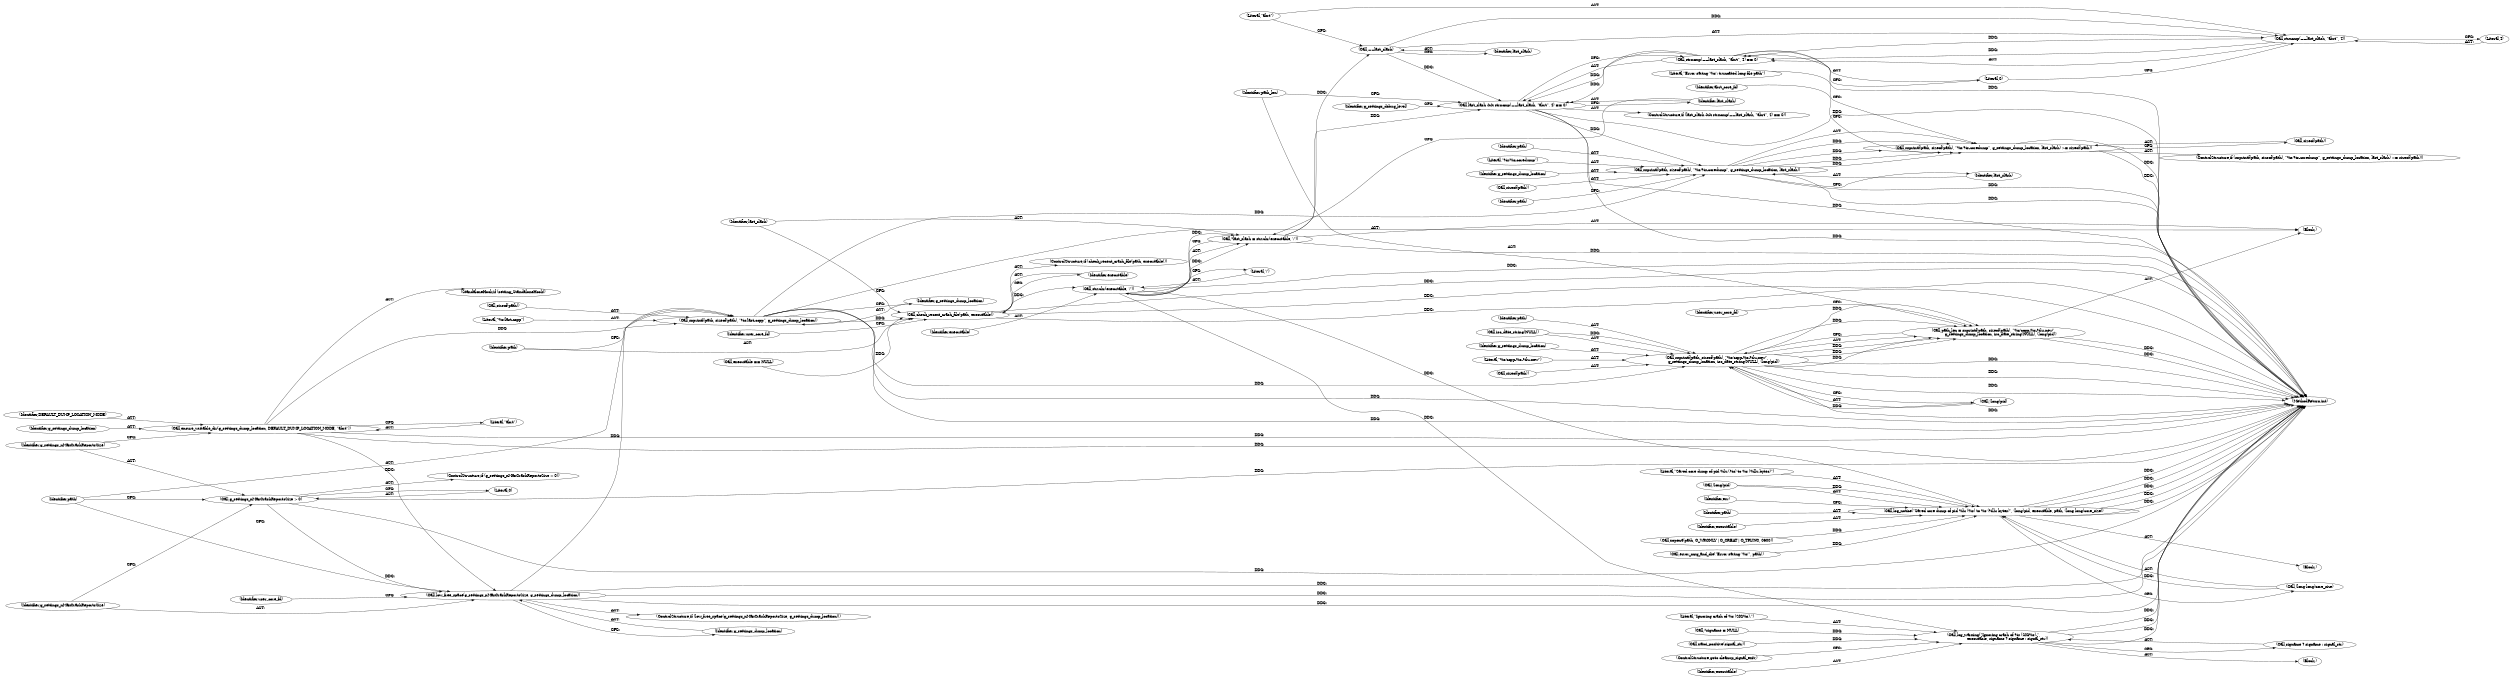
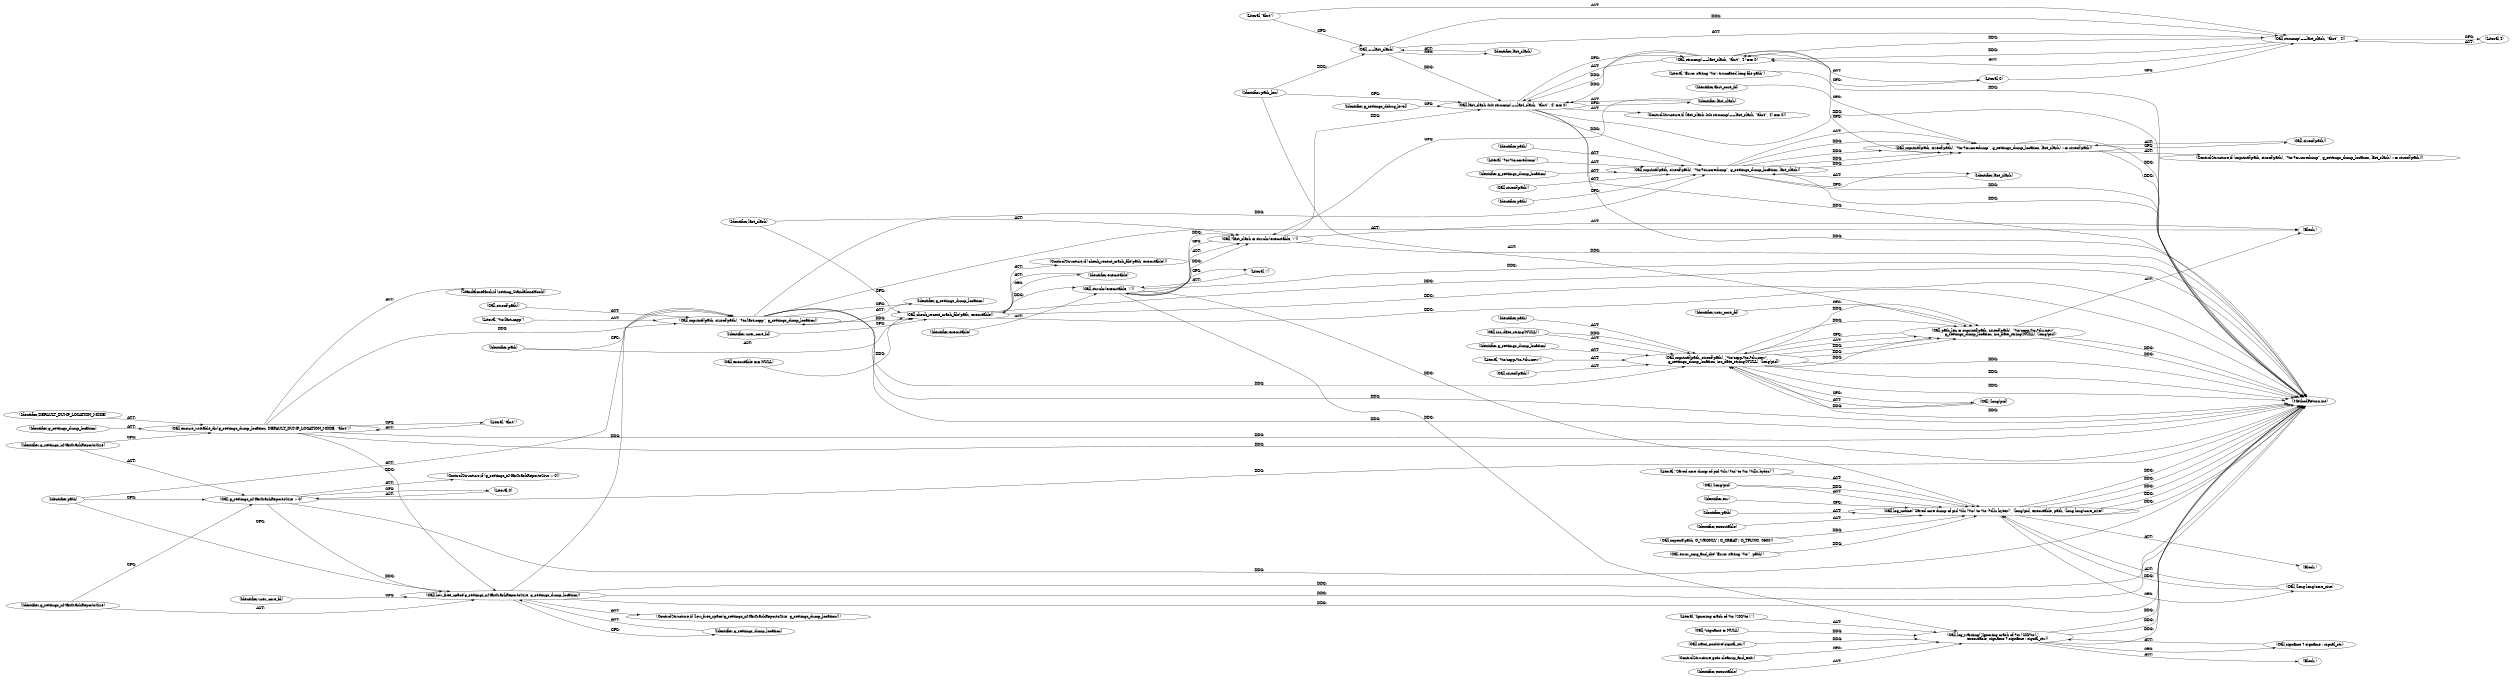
(1316, 149) -> (1317, 72)
(1717, 658) -> (1717, 658)
